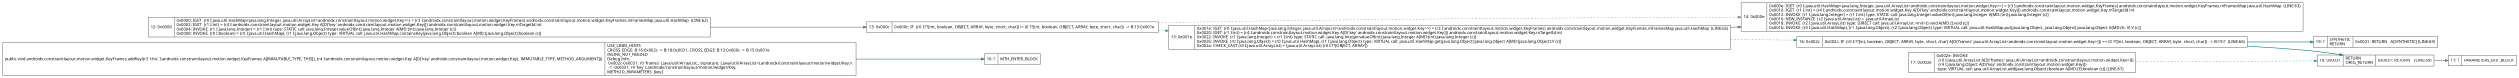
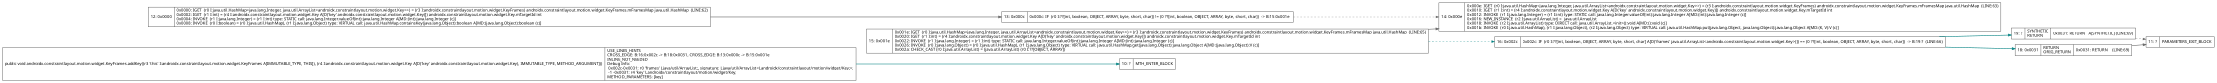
(1162, 31) -> none
none -> (2139, 39)
(2022, 63) -> none
